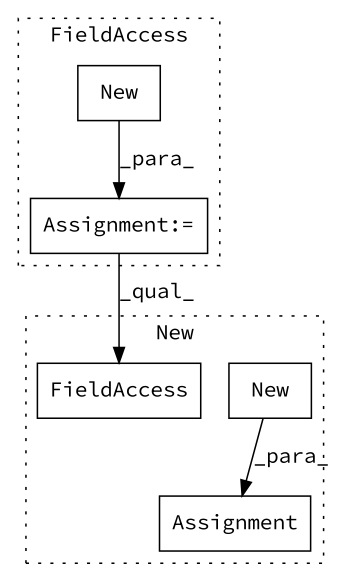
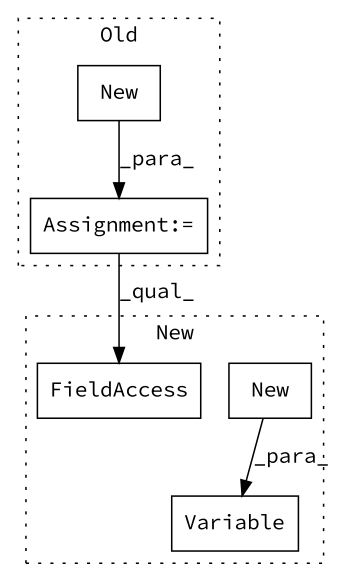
(119, 36) -> (119, 36)
(235, 524) -> (235, 524)
